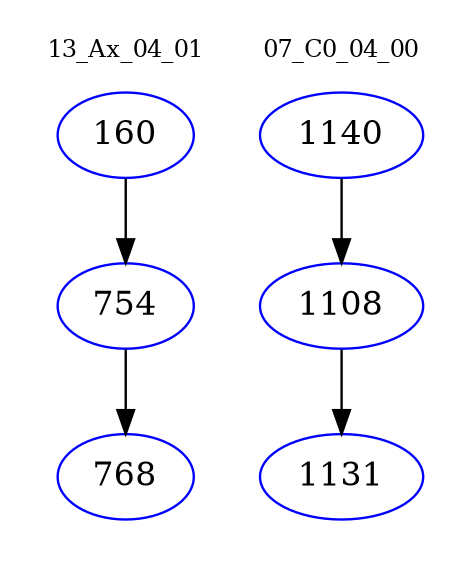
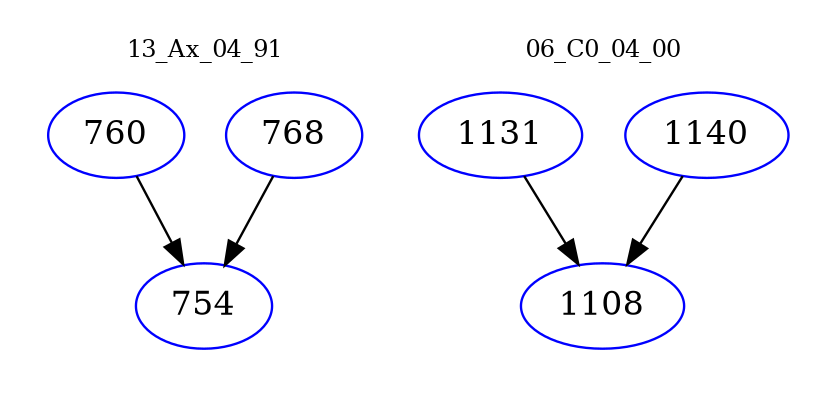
(126, 51) -> (205, 51)
(342, 51) -> (604, 51)
(126, 135) -> (116, 135)
(126, 380) -> (255, 210)
(342, 380) -> (545, 210)
